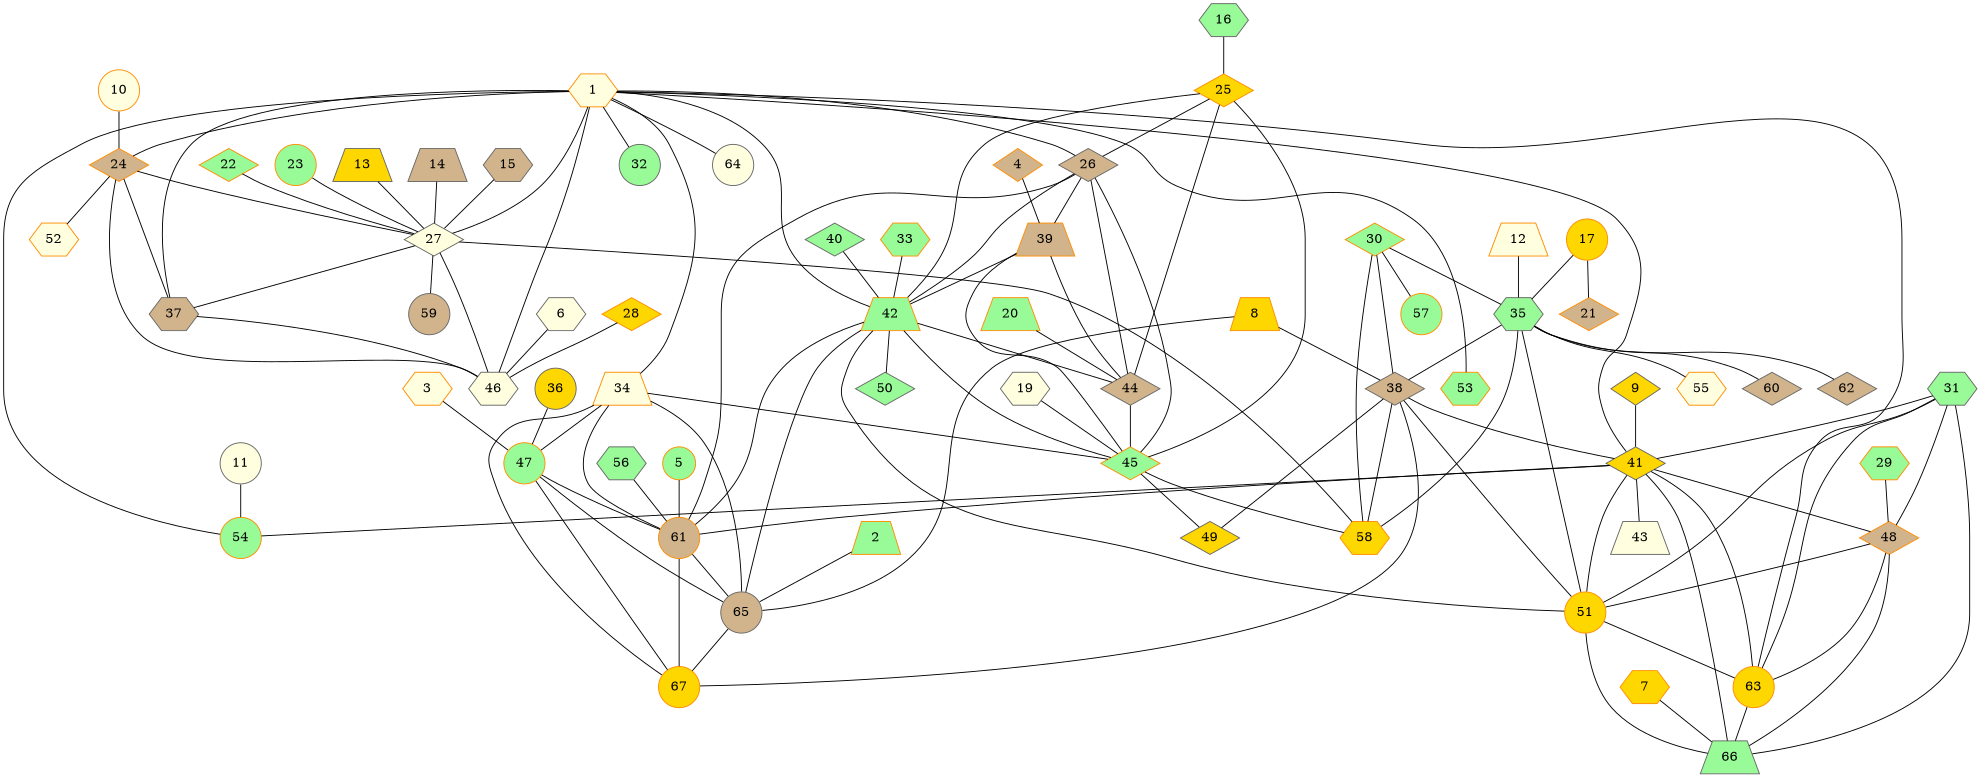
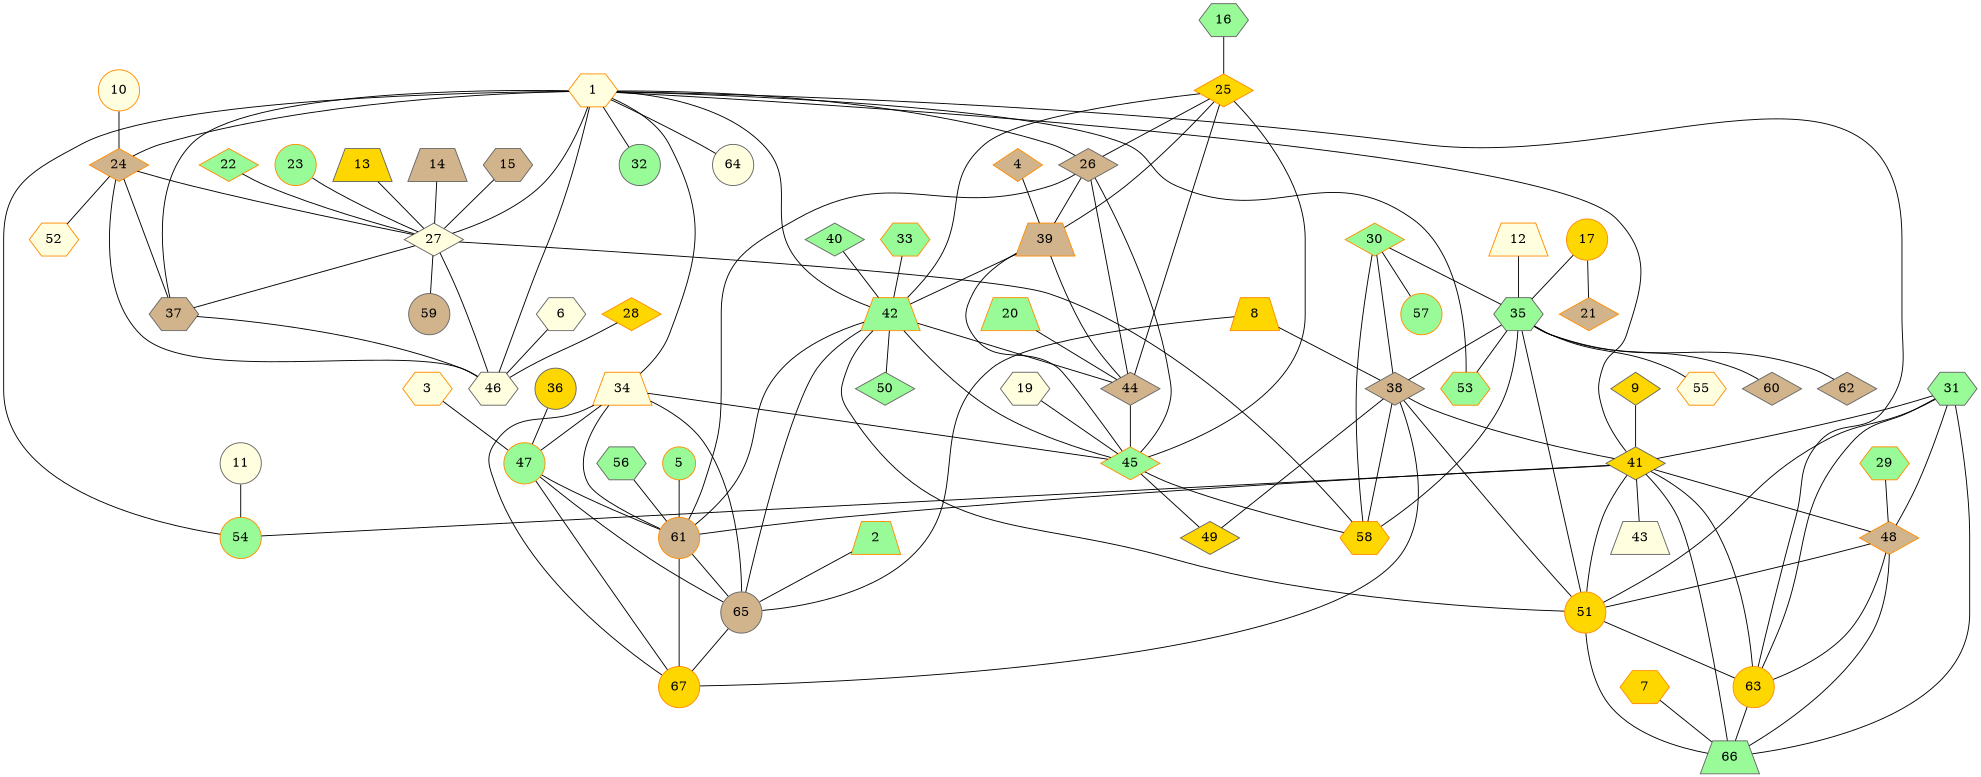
none -> (1144, 170)
(991, 236) -> none
none -> (1492, 351)
